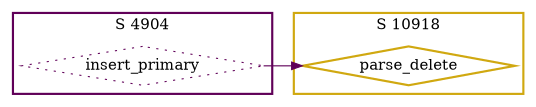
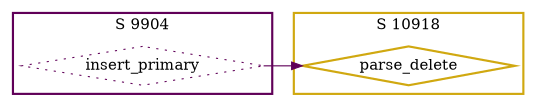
(143, 25) -> (143, 25)
